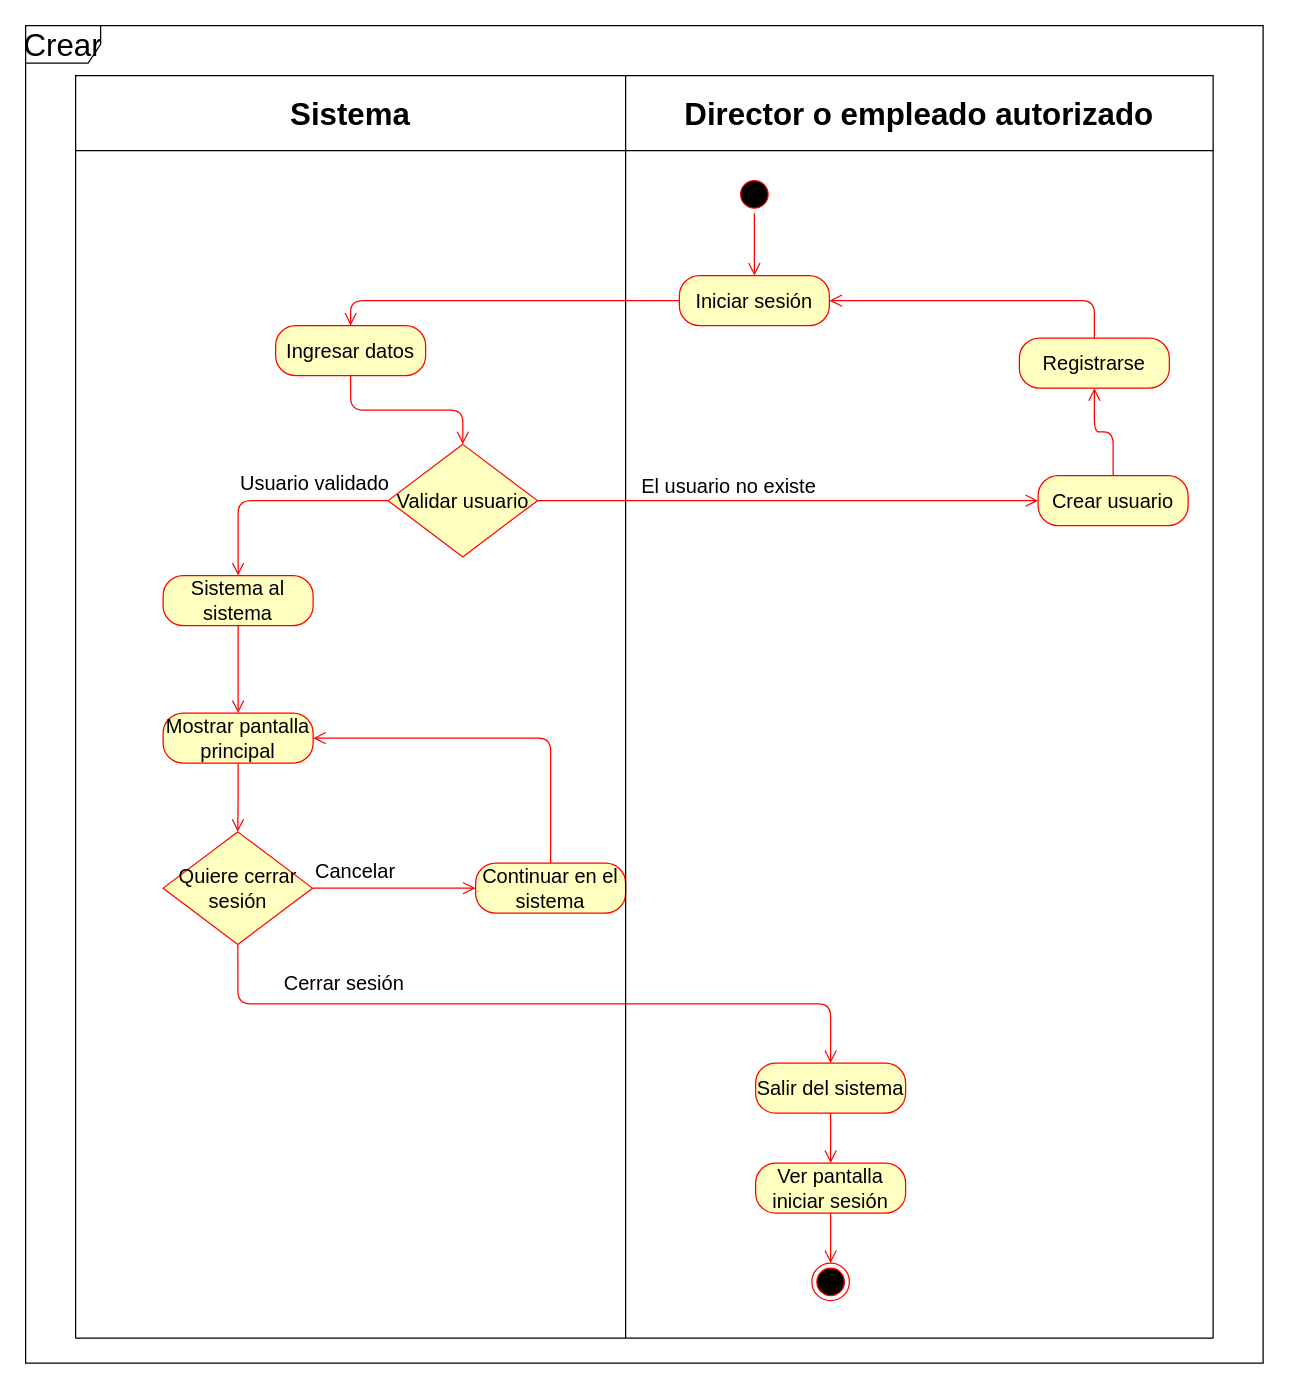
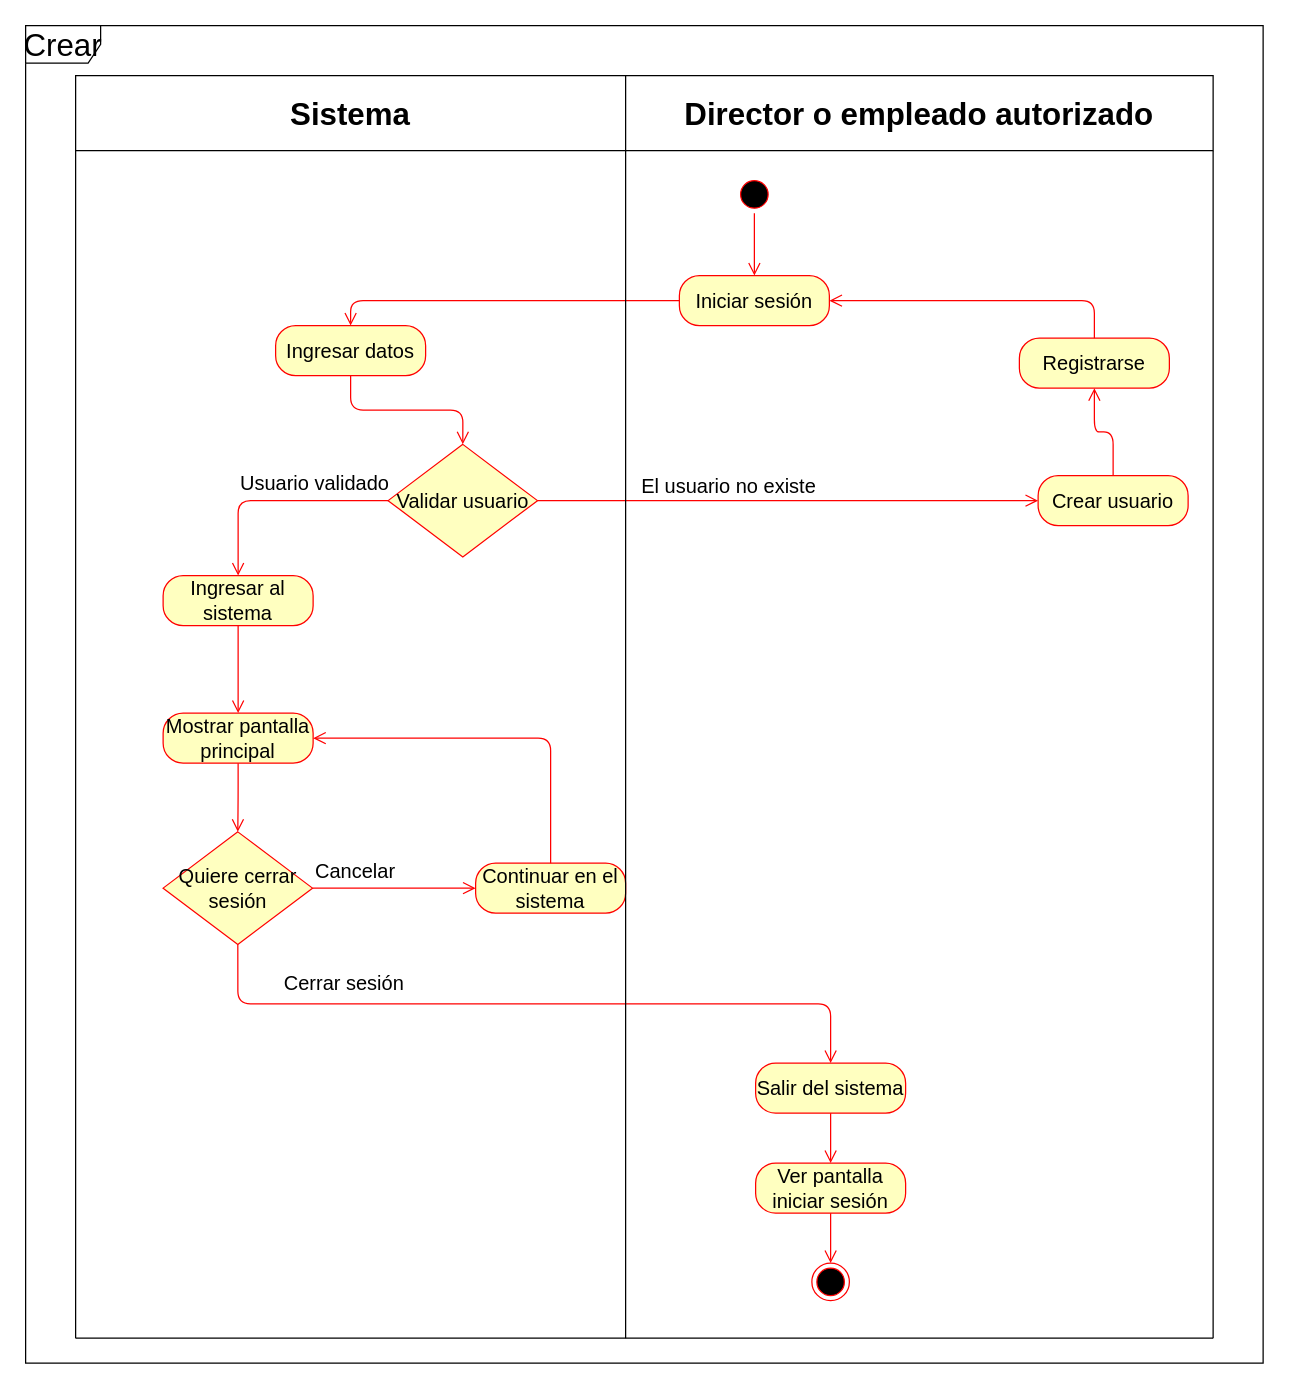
(238, 601) -> (238, 601)
